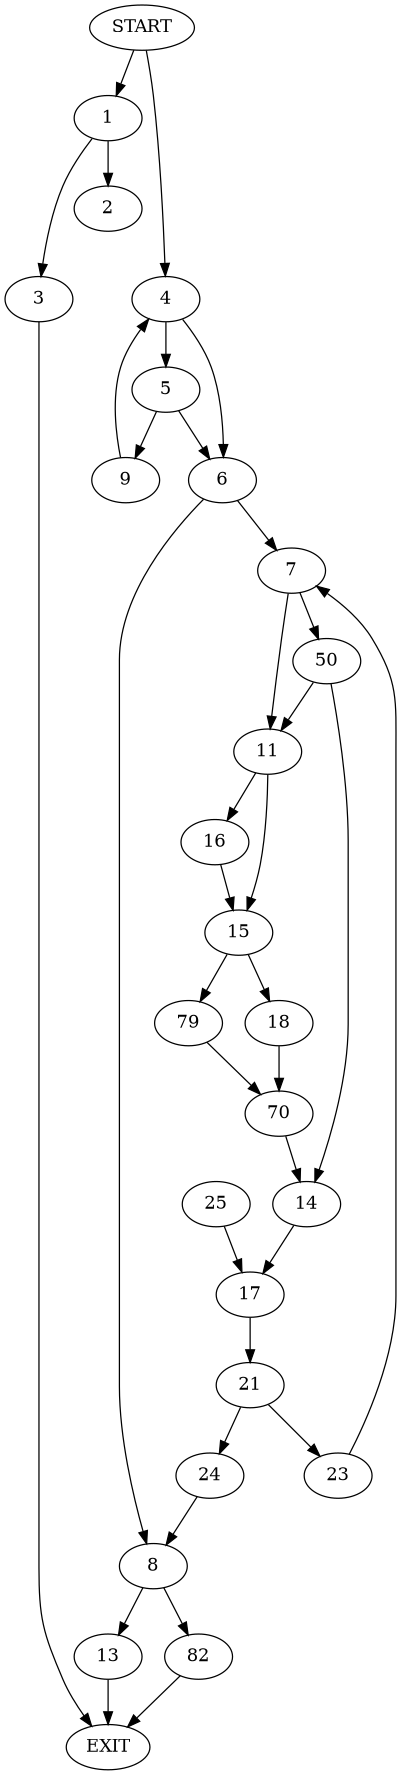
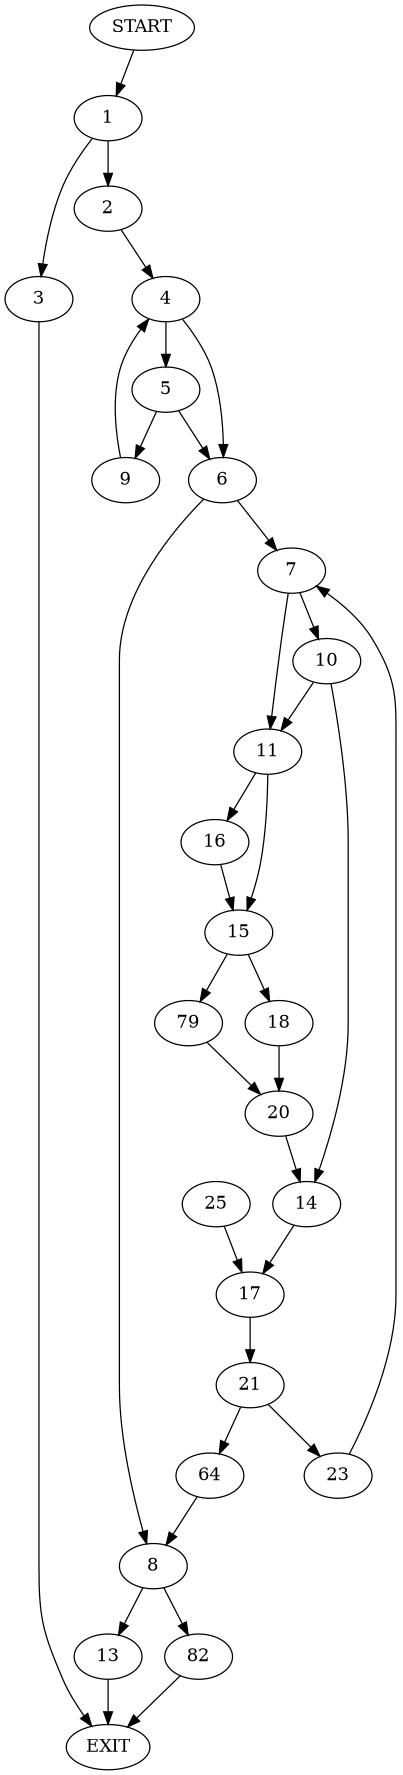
(159, 156) -> (133, 249)
(327, 661) -> (327, 661)
(279, 1114) -> (279, 1114)
(210, 1476) -> (210, 1476)
